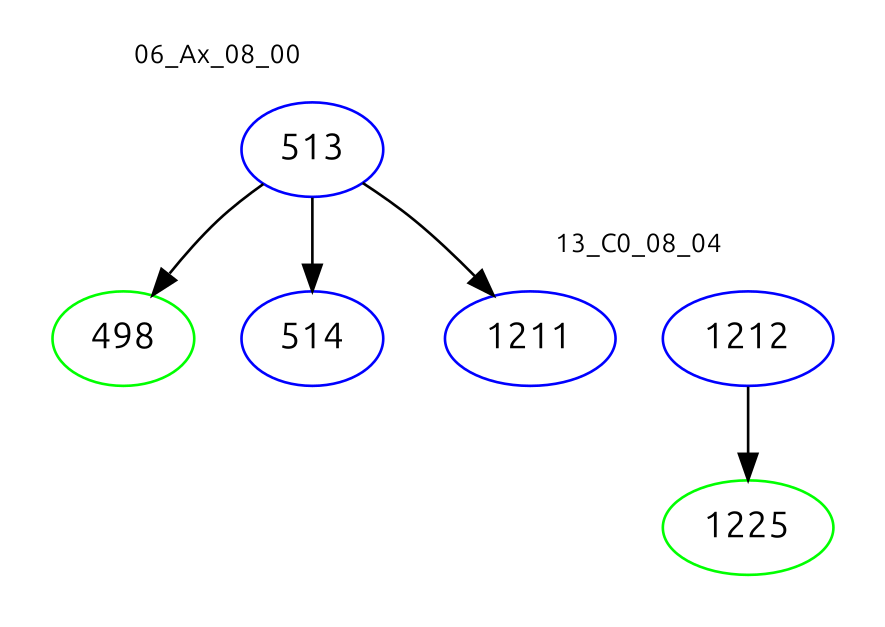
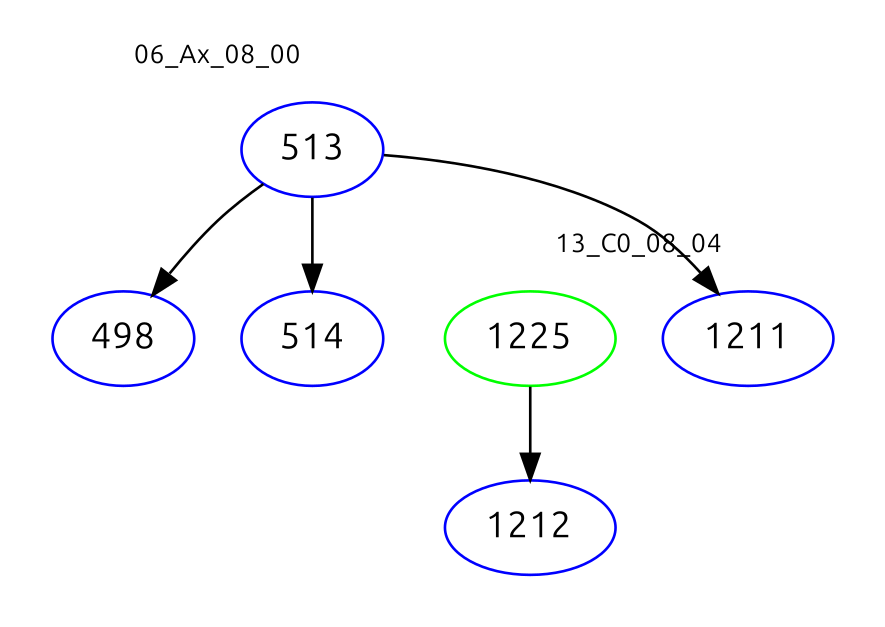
(123, 339) -> (123, 339)
(748, 420) -> (530, 420)
